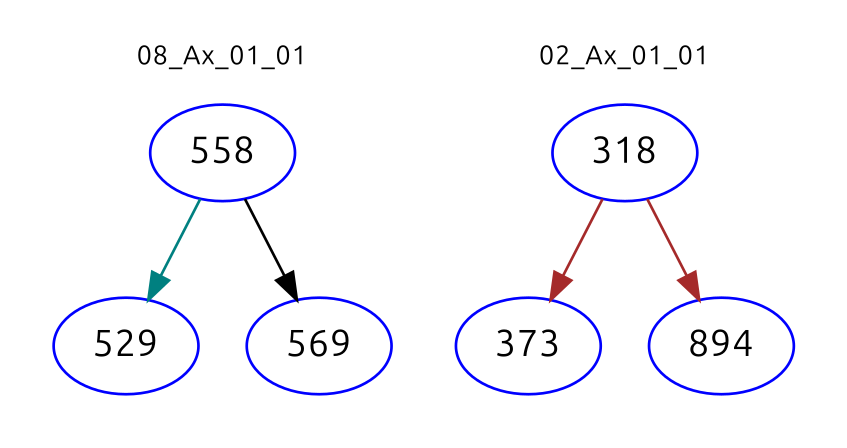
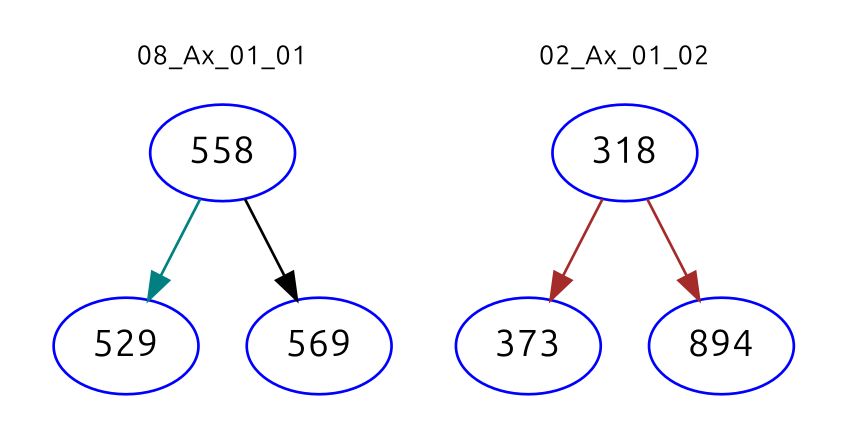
(625, 58) -> (625, 58)
